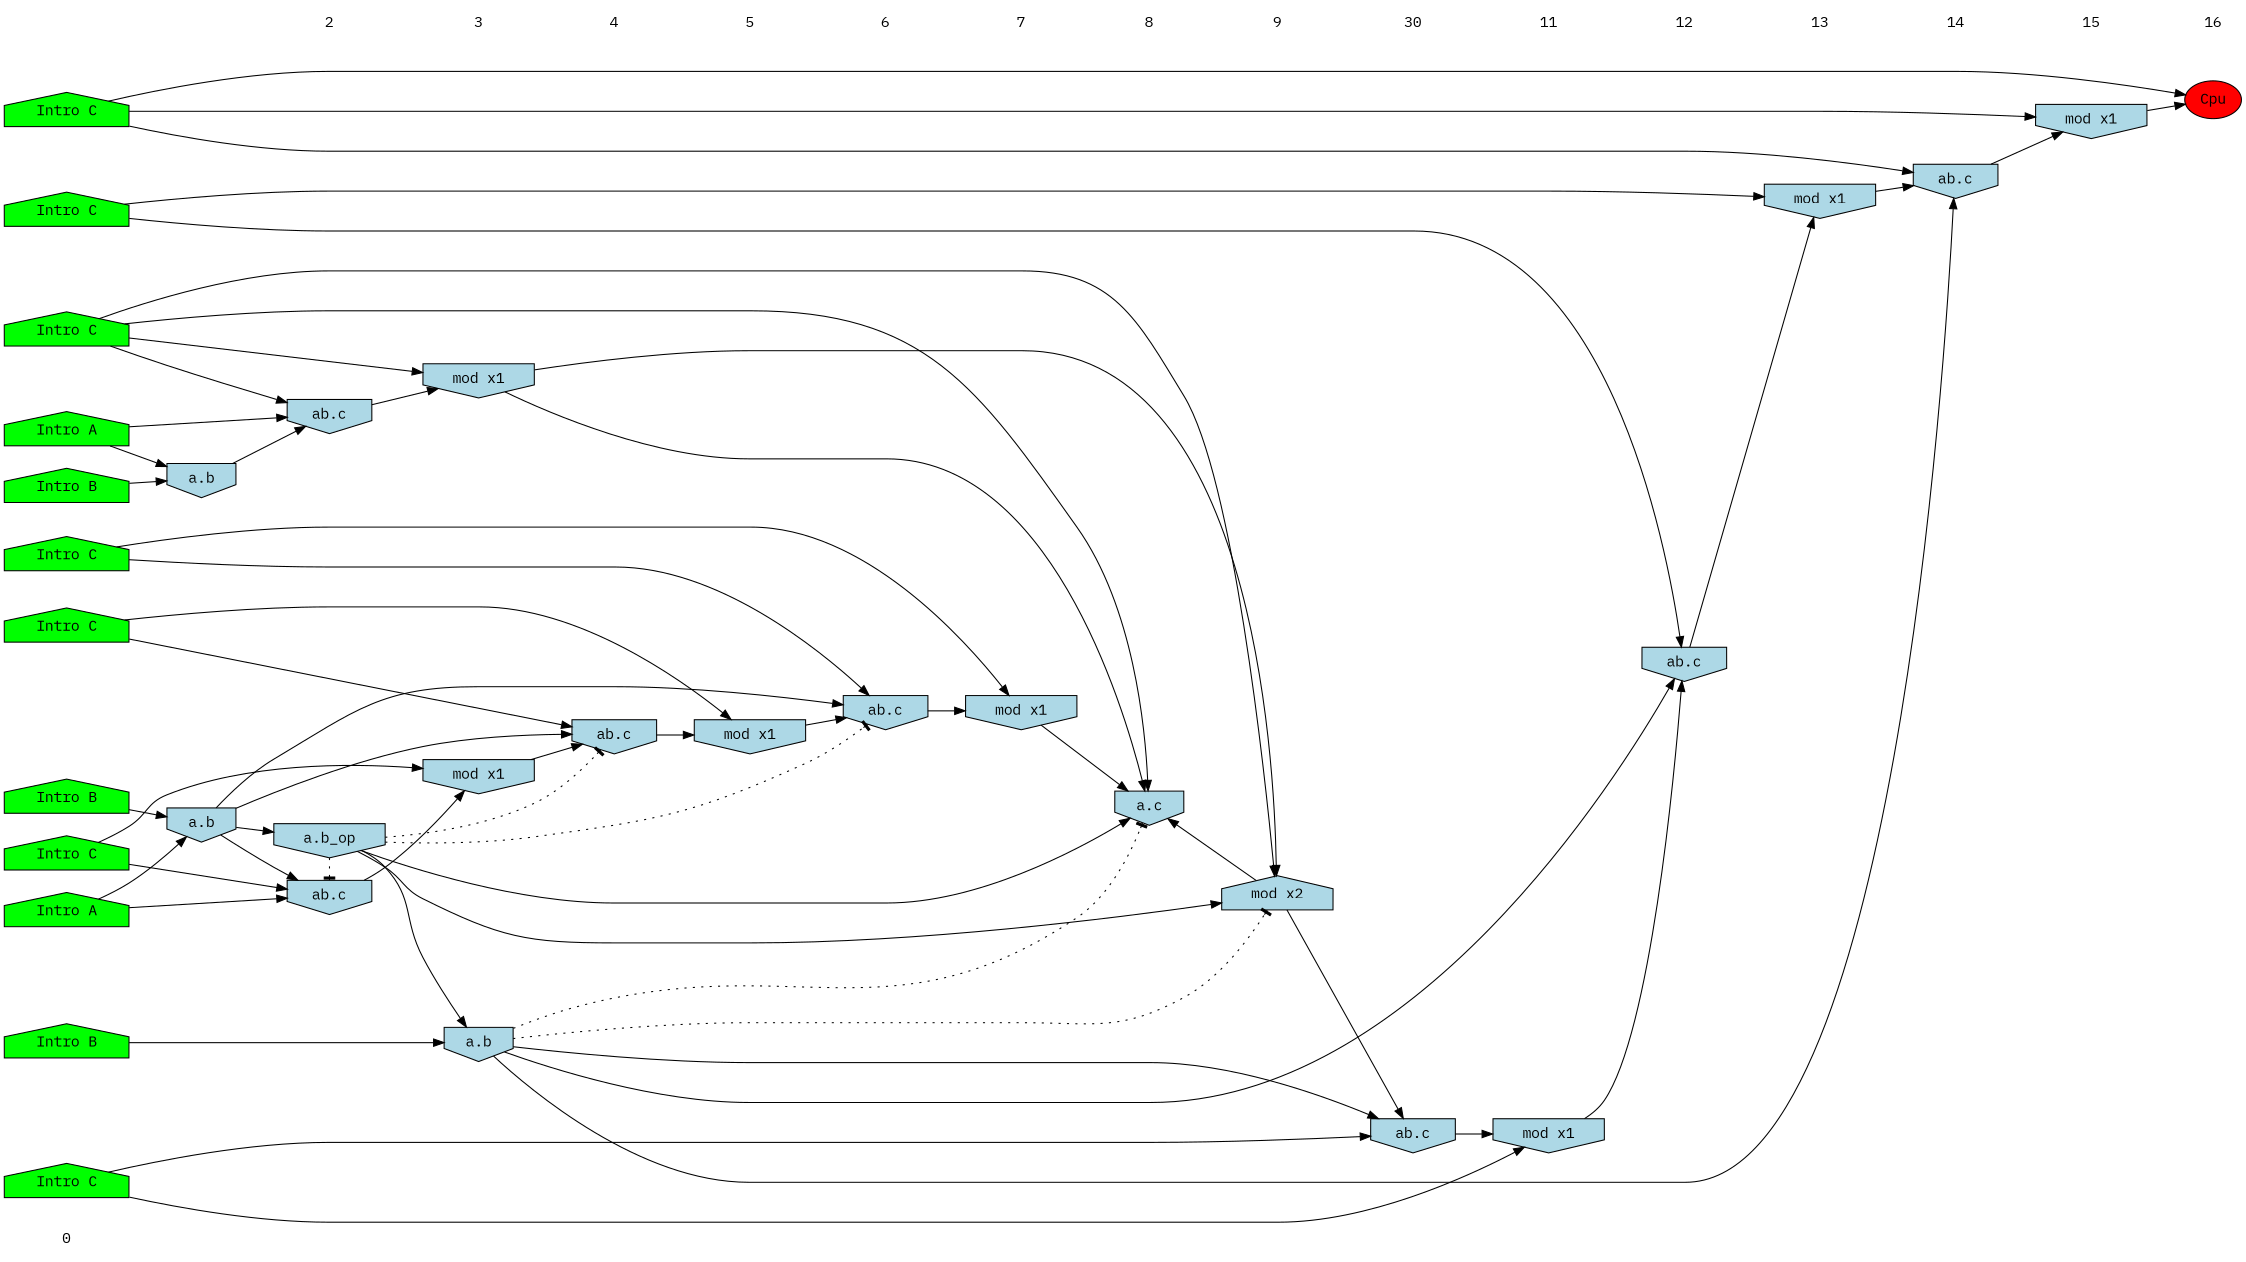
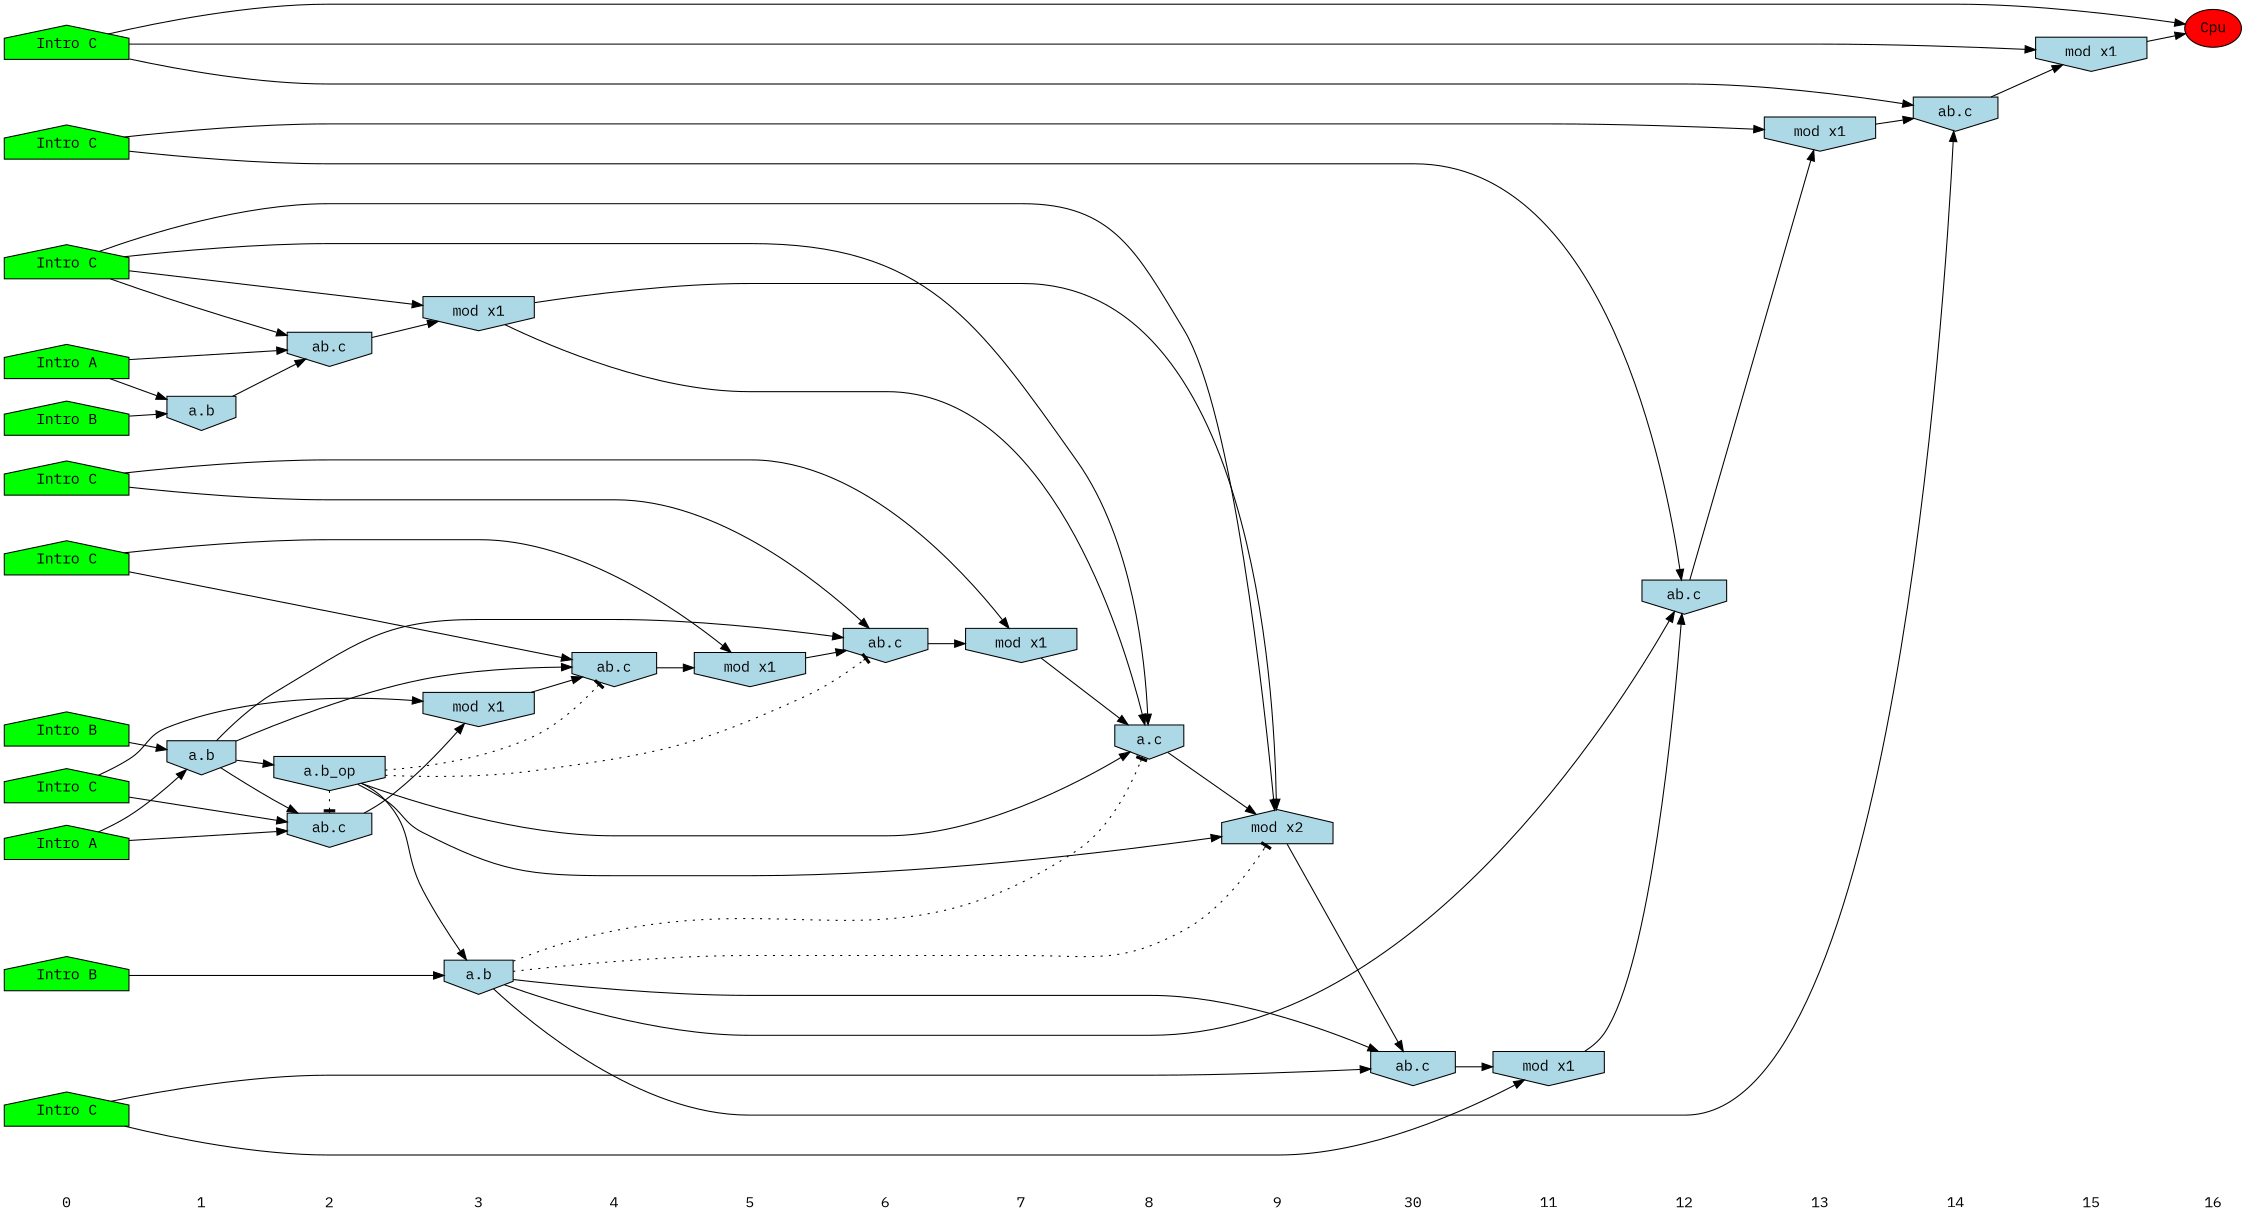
(1216, 853) -> (1208, 780)
none -> (201, 1203)
